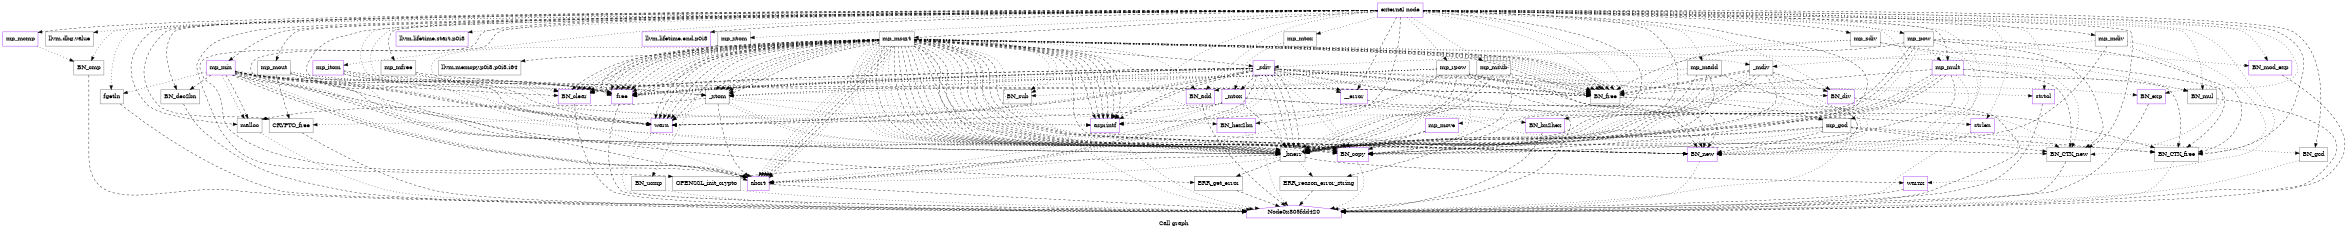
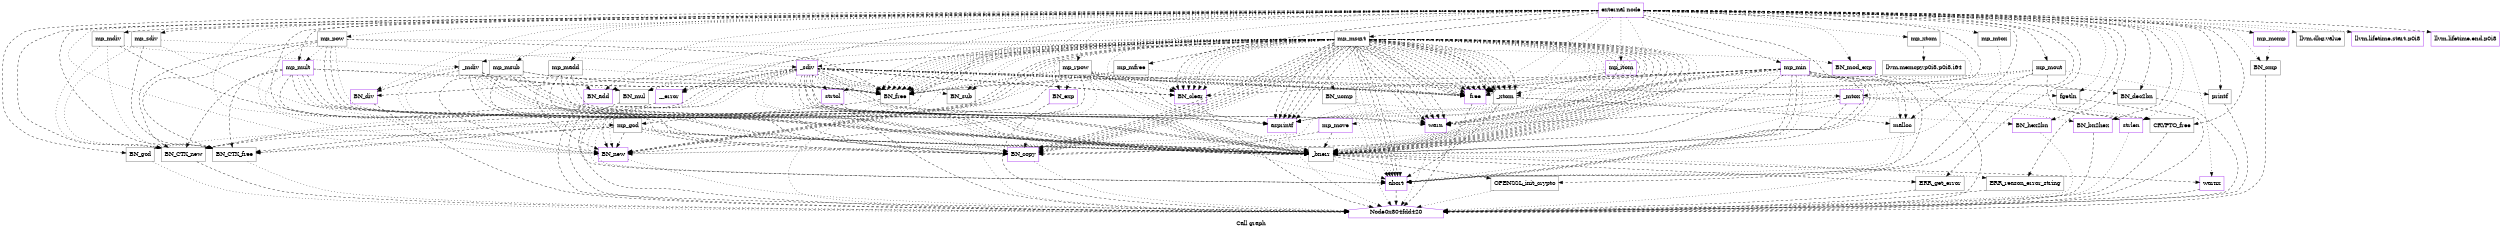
(476, 96) -> (1754, 171)
none -> (2220, 97)
(526, 98) -> (1532, 109)
(692, 110) -> (1388, 112)
(1294, 212) -> (1396, 212)
